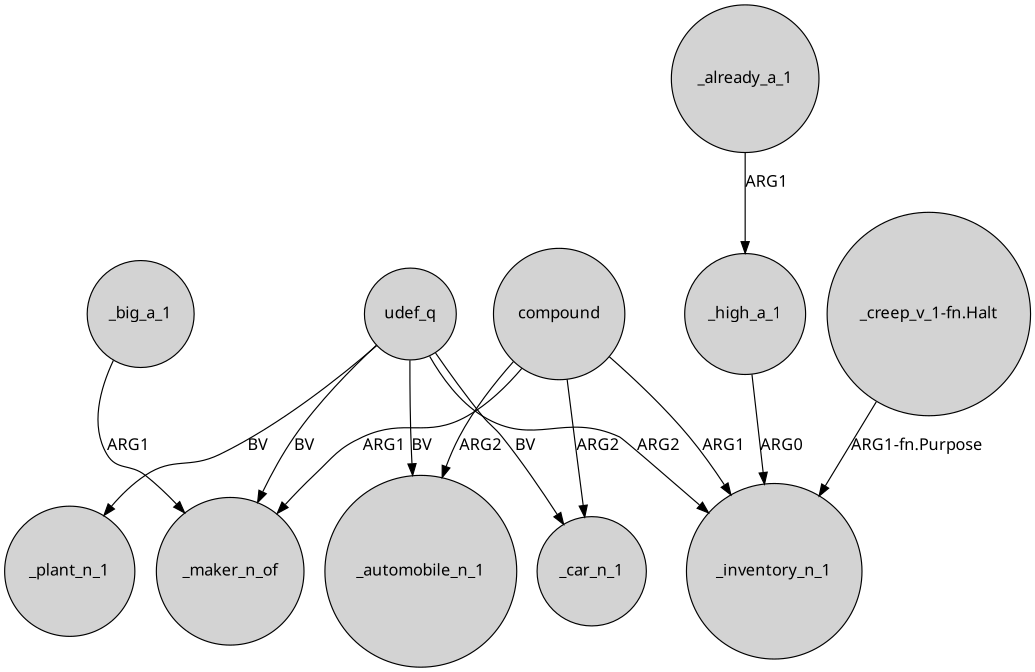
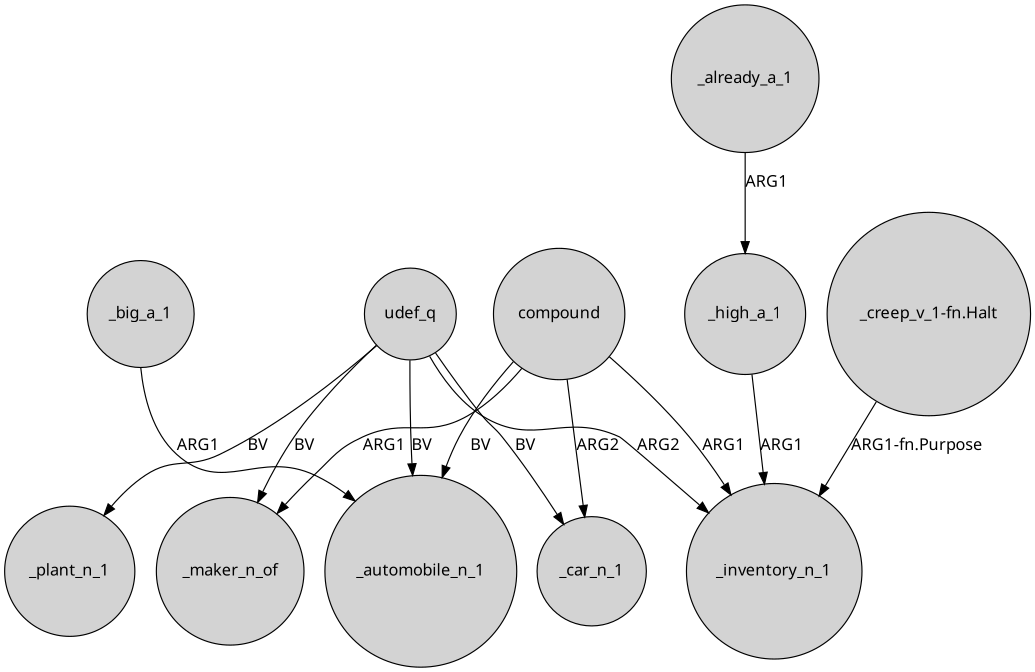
(481, 446) -> (481, 446)
(782, 446) -> (782, 446)
(105, 450) -> (214, 472)
